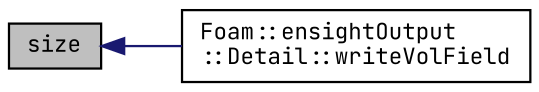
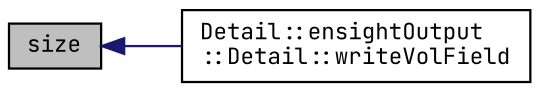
(356, 46) -> (356, 46)
